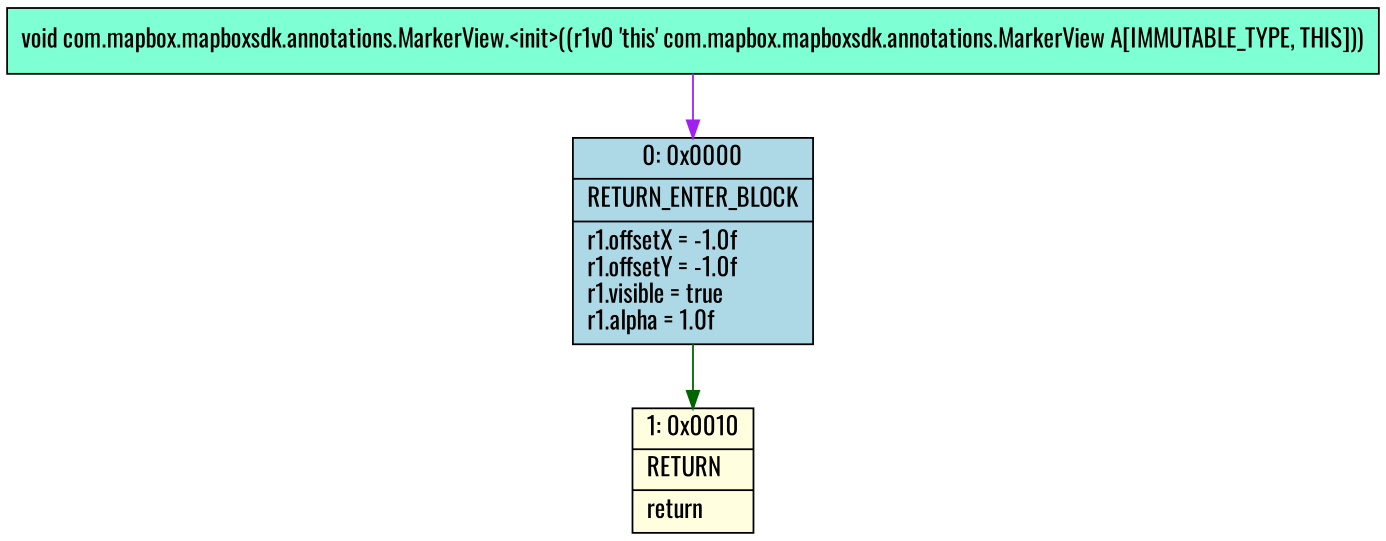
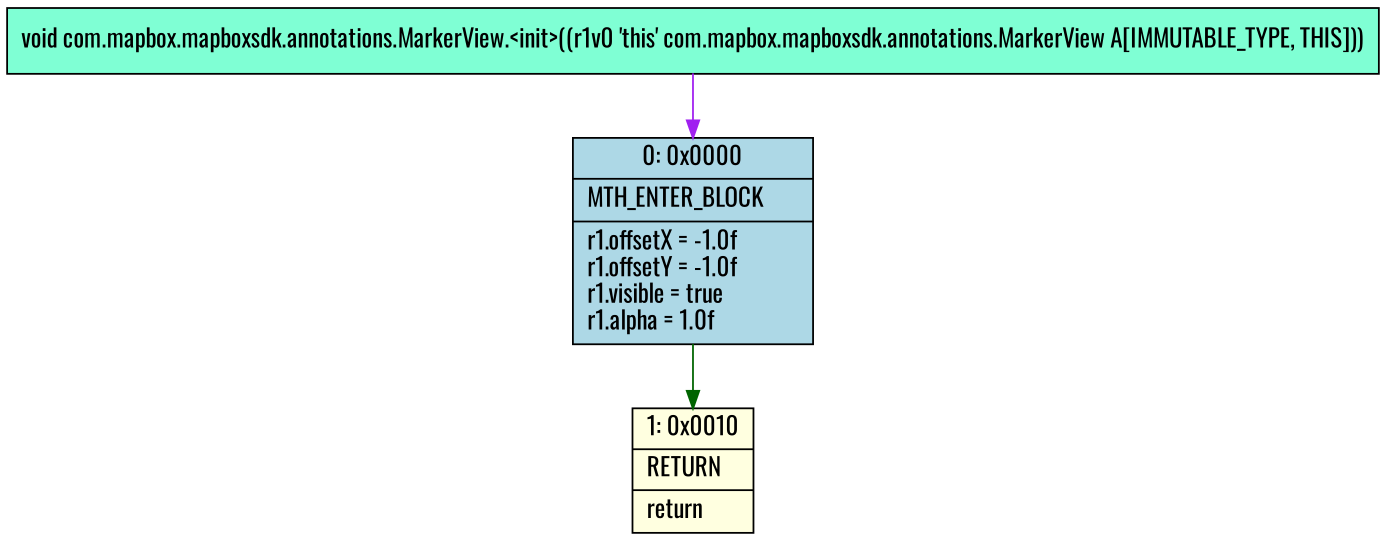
(693, 199) -> (676, 199)
